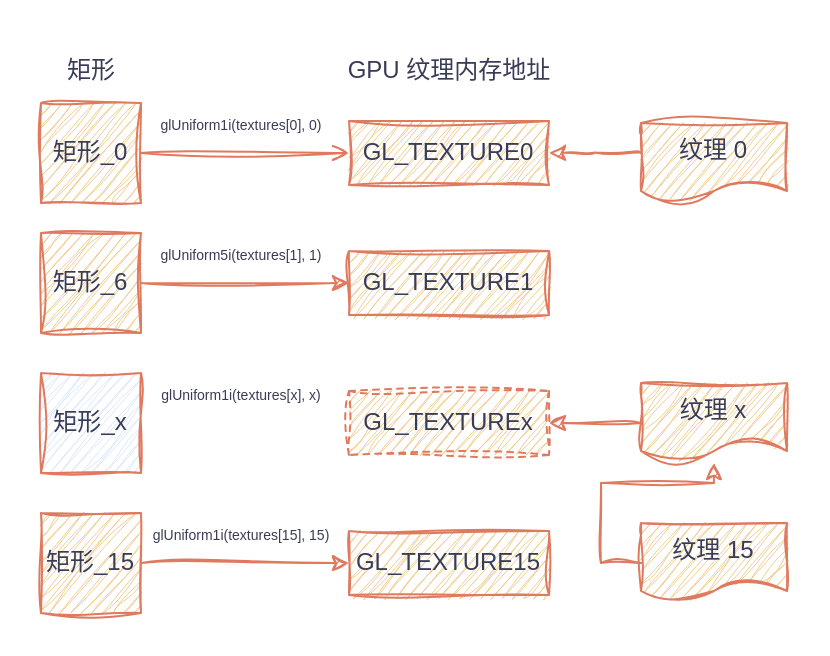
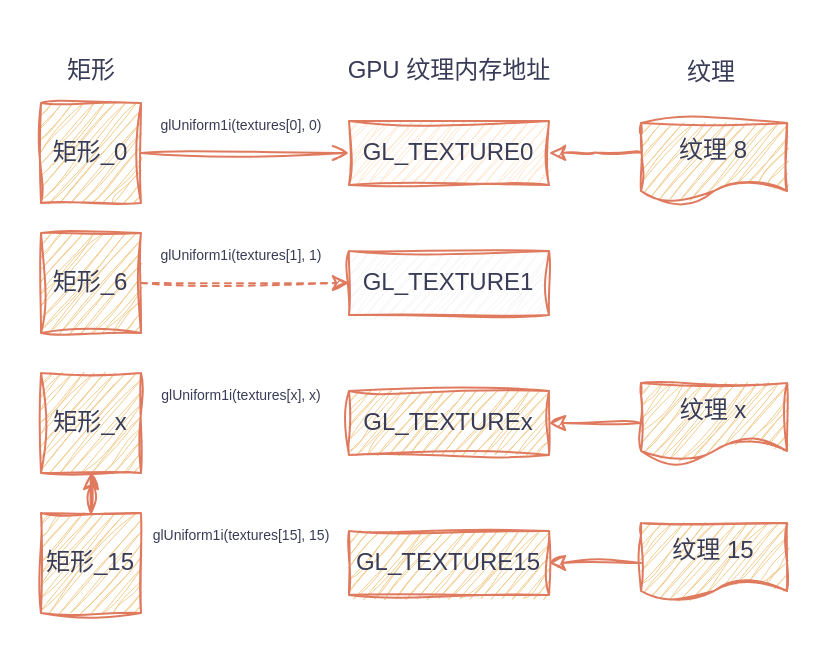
none -> (710, 73)
(714, 151) -> (714, 151)
(449, 153) -> (449, 153)
(242, 257) -> (242, 257)
(237, 283) -> (237, 283)
(449, 283) -> (449, 283)
(91, 423) -> (91, 423)
(449, 423) -> (449, 423)
(619, 483) -> (583, 563)
(238, 563) -> (91, 488)
